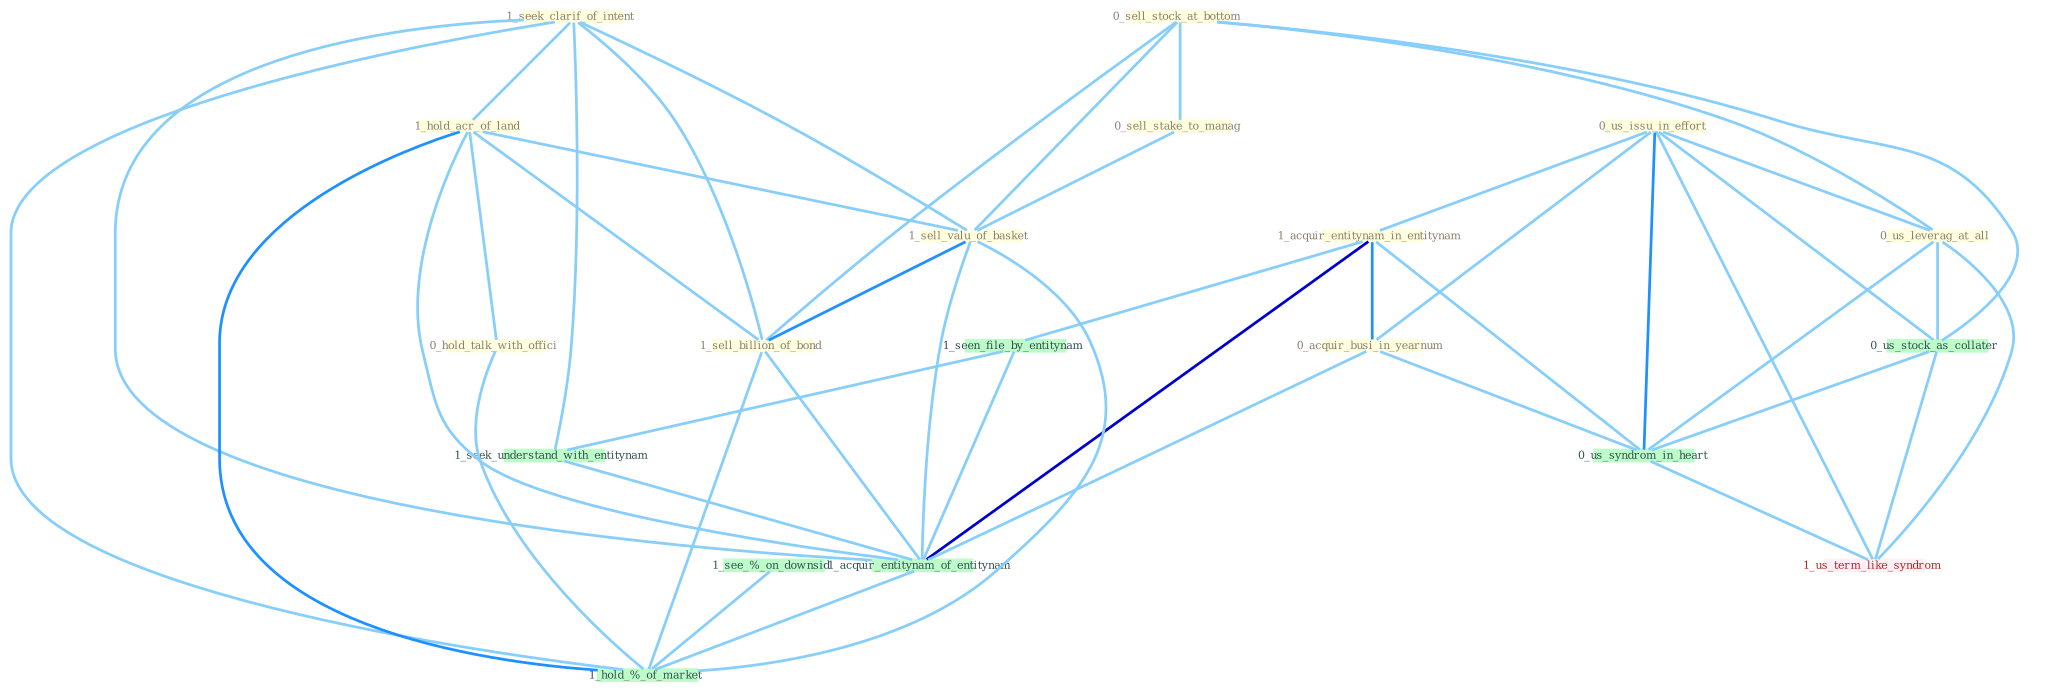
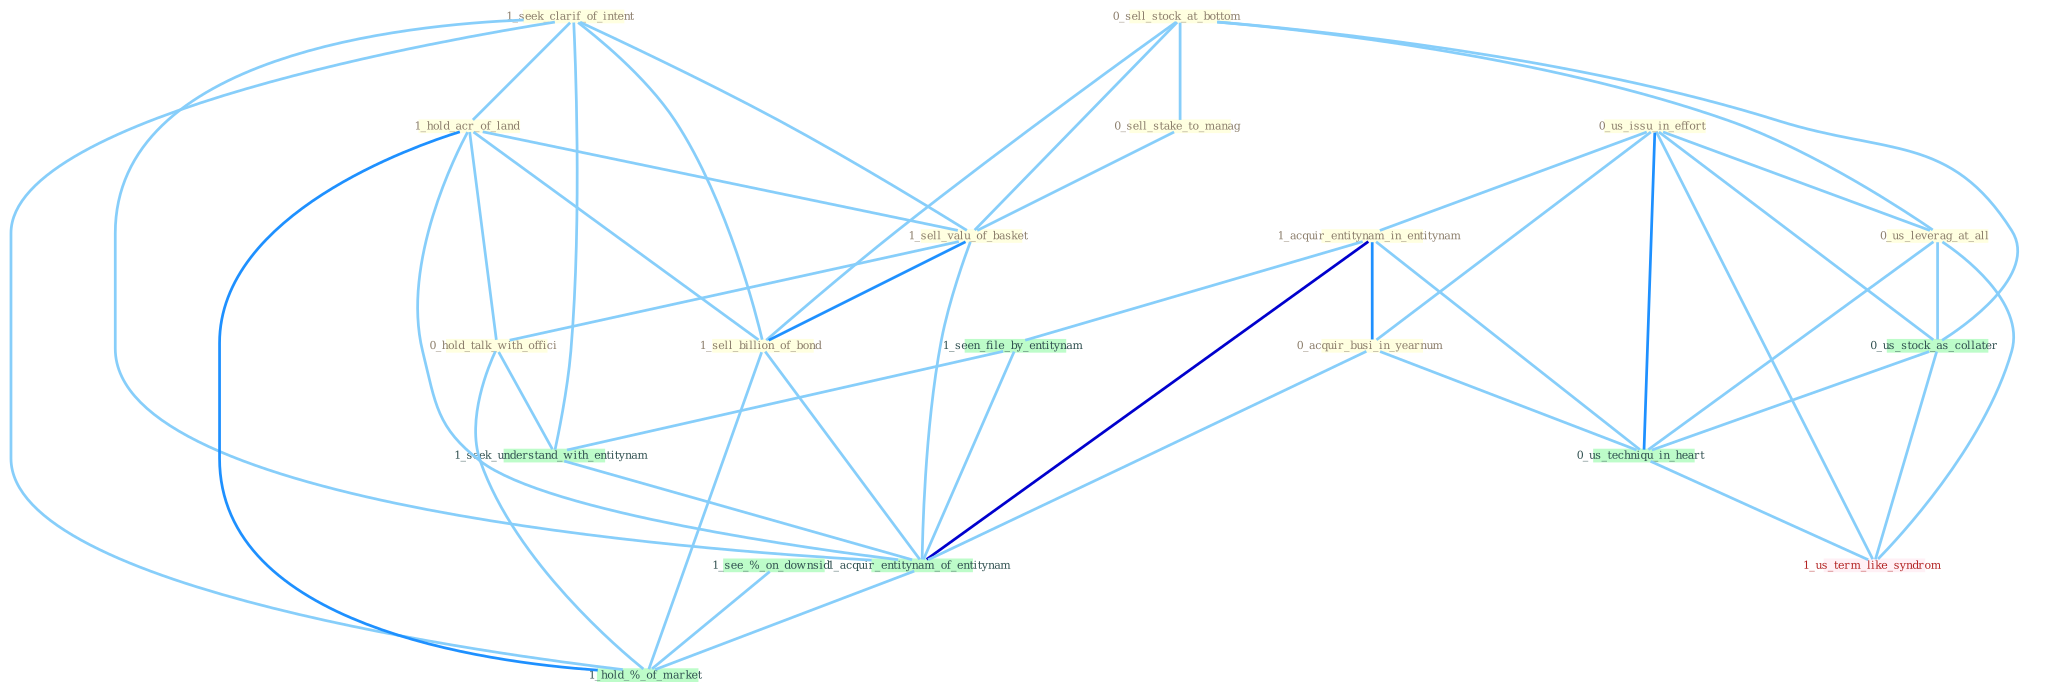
none -> (526, 401)
(1644, 456) -> (1644, 456)
(1035, 535) -> (723, 293)
